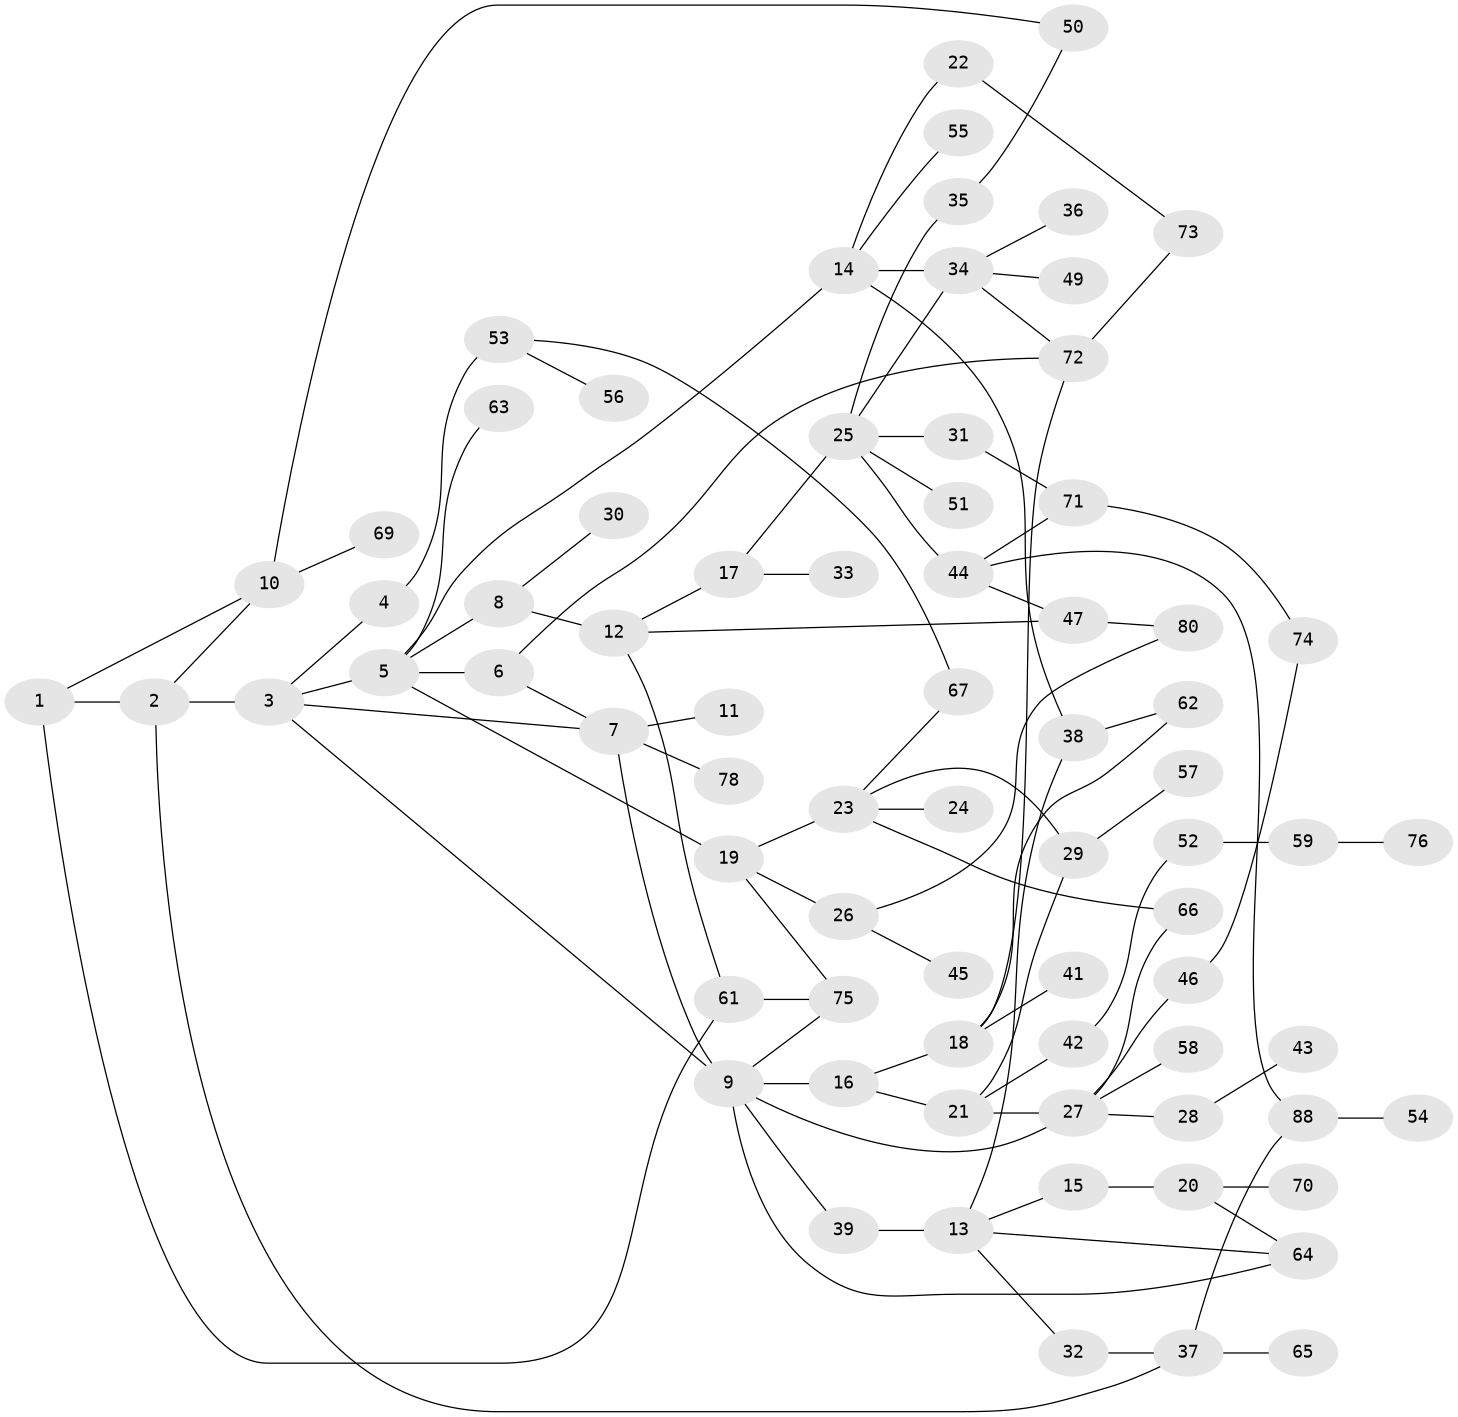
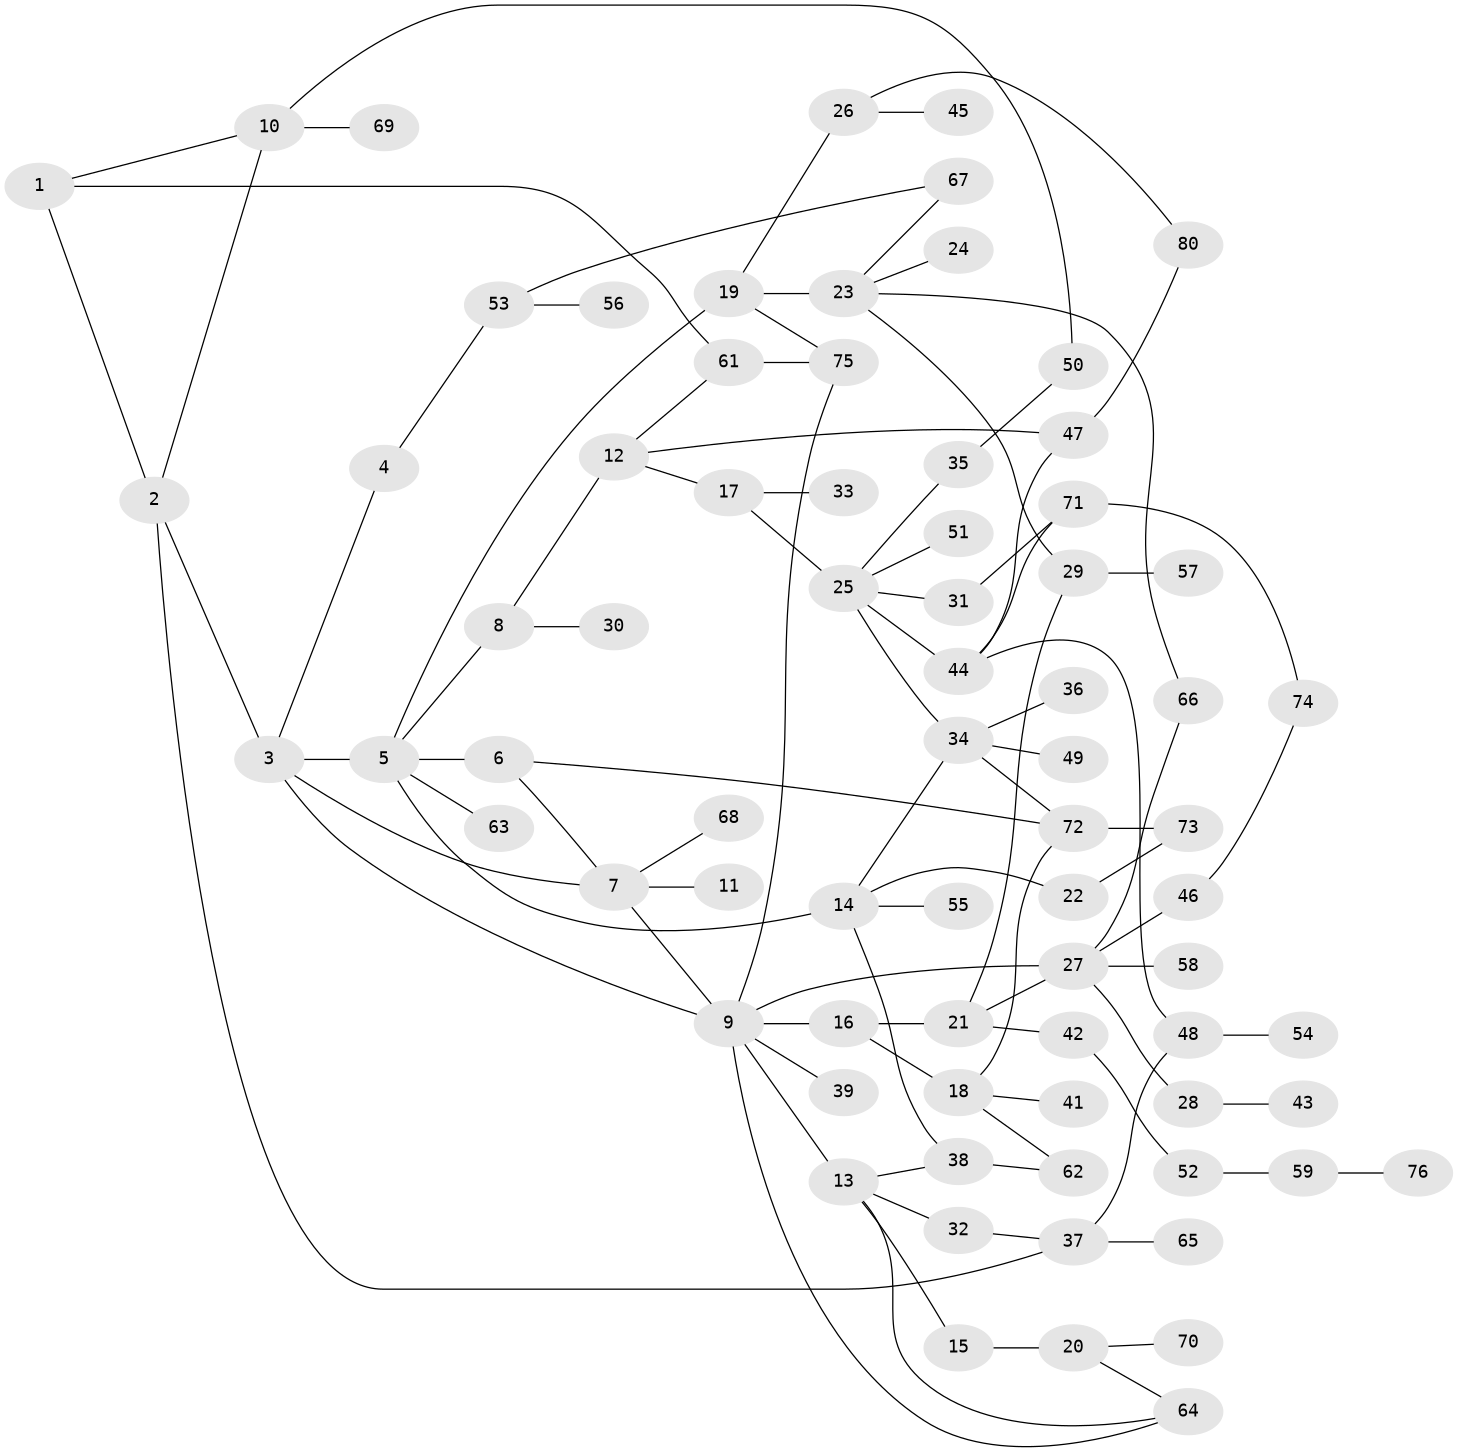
(729, 781) -> (729, 818)
(1303, 1118) -> (1188, 1035)
(901, 1230) -> (786, 1103)
